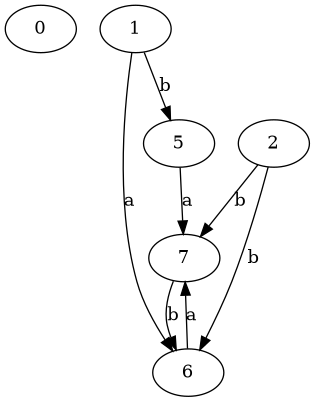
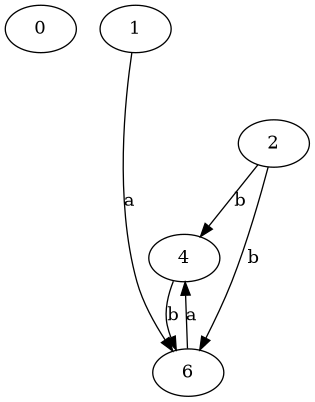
(179, 144) -> none
(184, 258) -> (184, 258)
